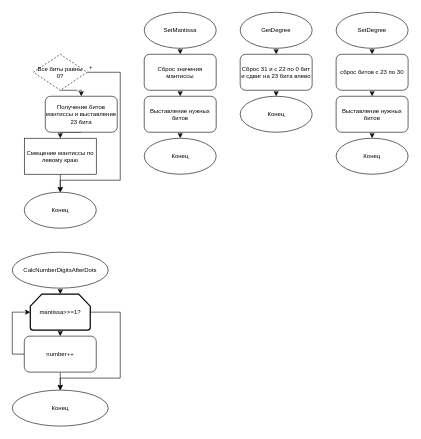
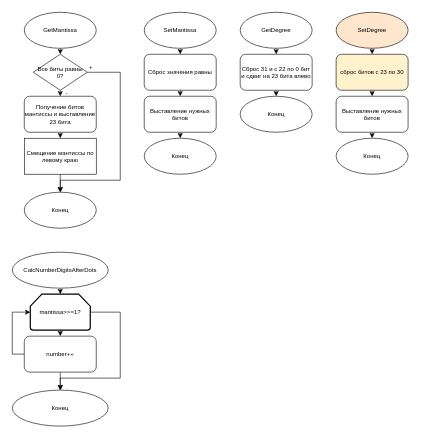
none -> (60, 30)
(372, 30) -> (372, 30)
none -> (60, 49)
(60, 72) -> (60, 72)
(180, 72) -> (180, 72)
(372, 72) -> (372, 72)
(81, 114) -> (60, 114)
